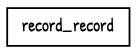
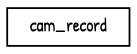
(68, 27) -> (68, 27)
